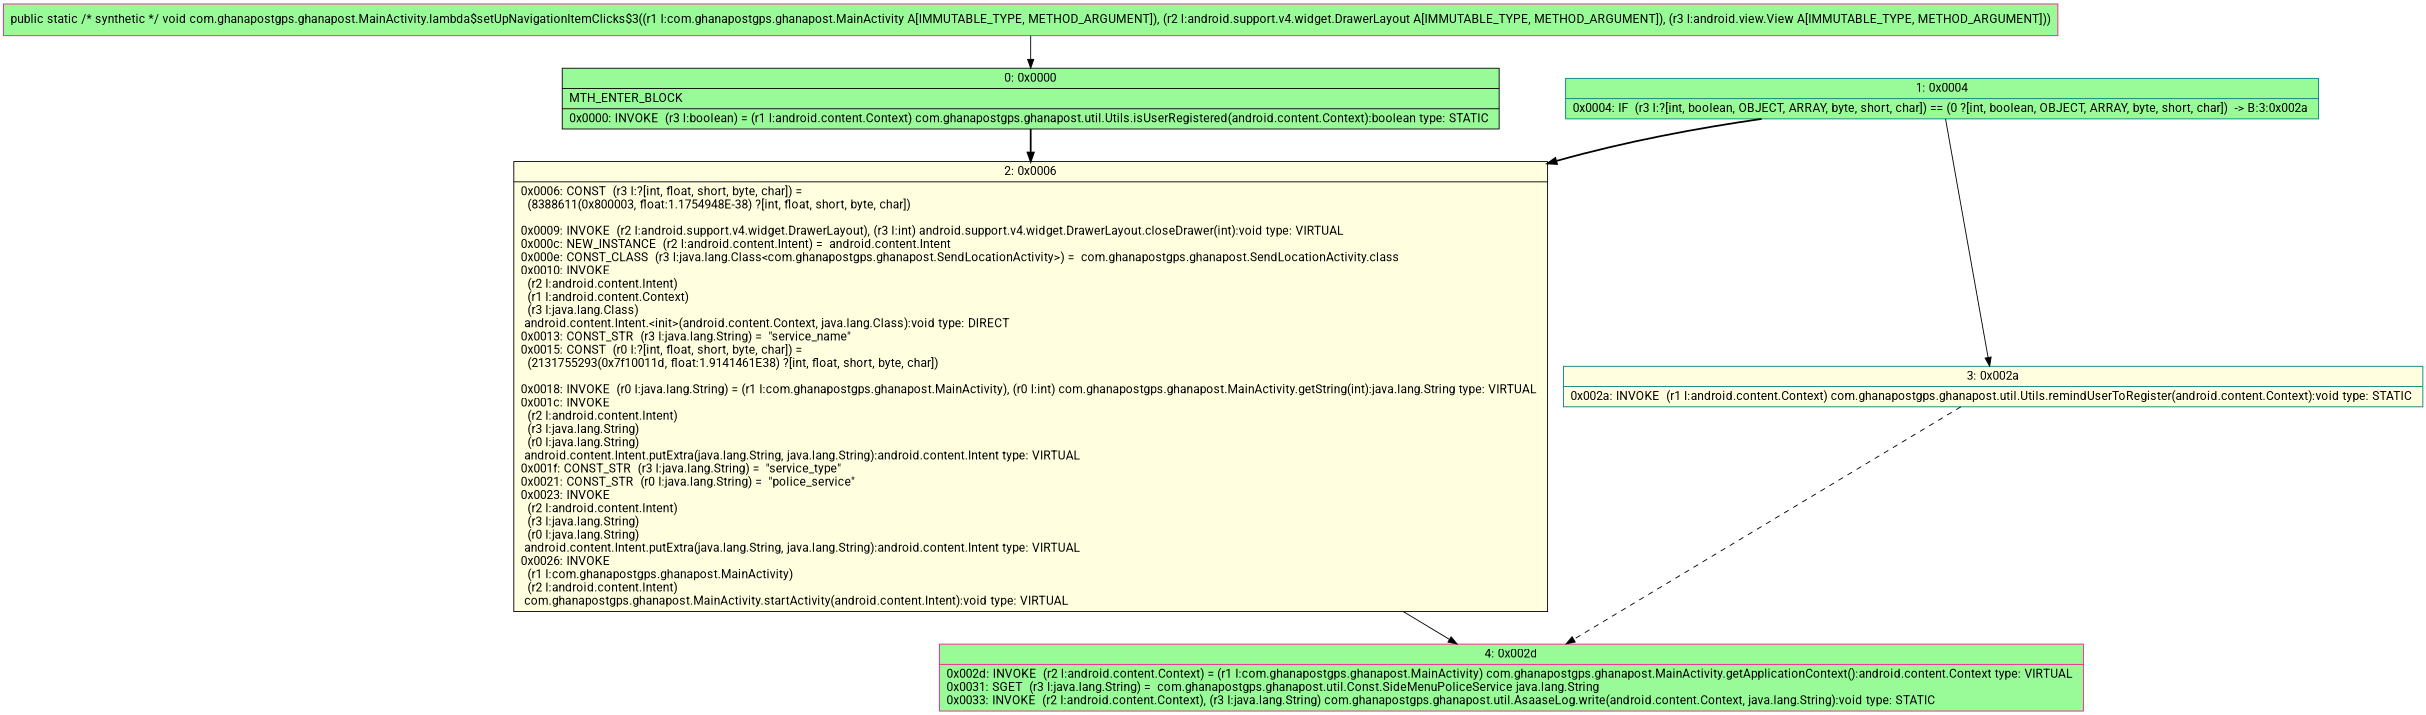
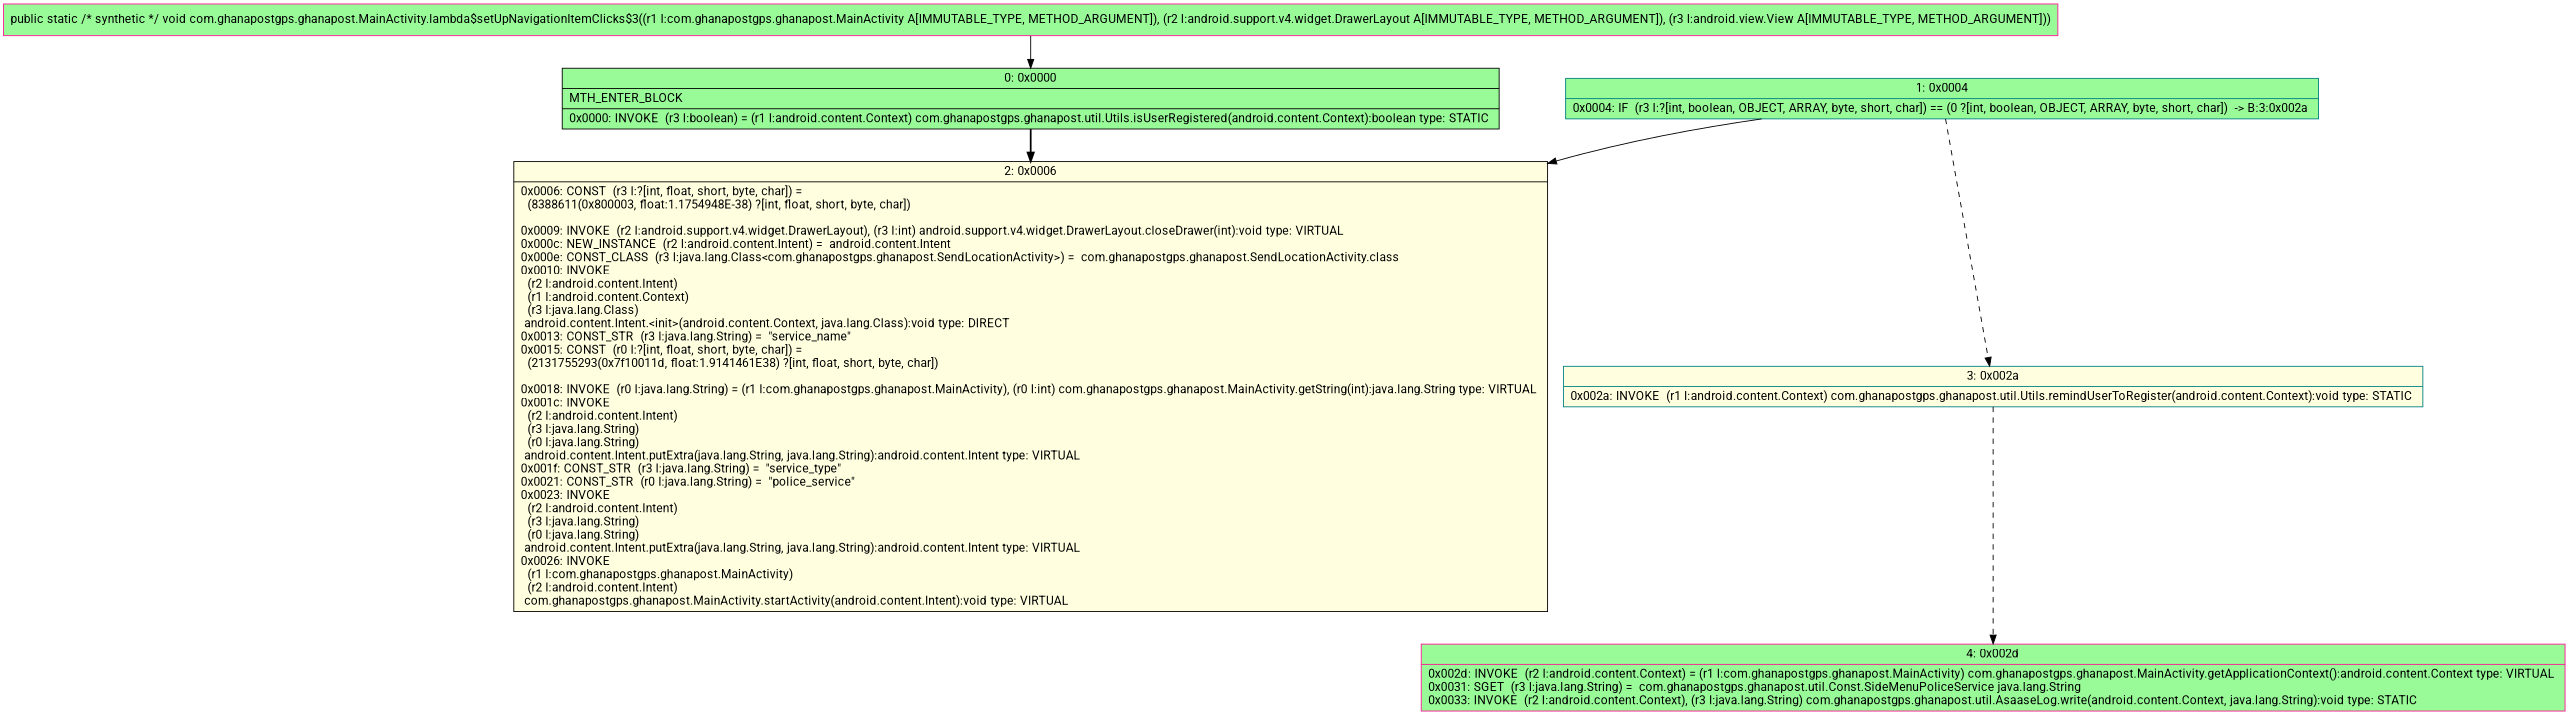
(1658, 137) -> (1658, 137)
(1967, 238) -> (1967, 238)
(1426, 625) -> none
